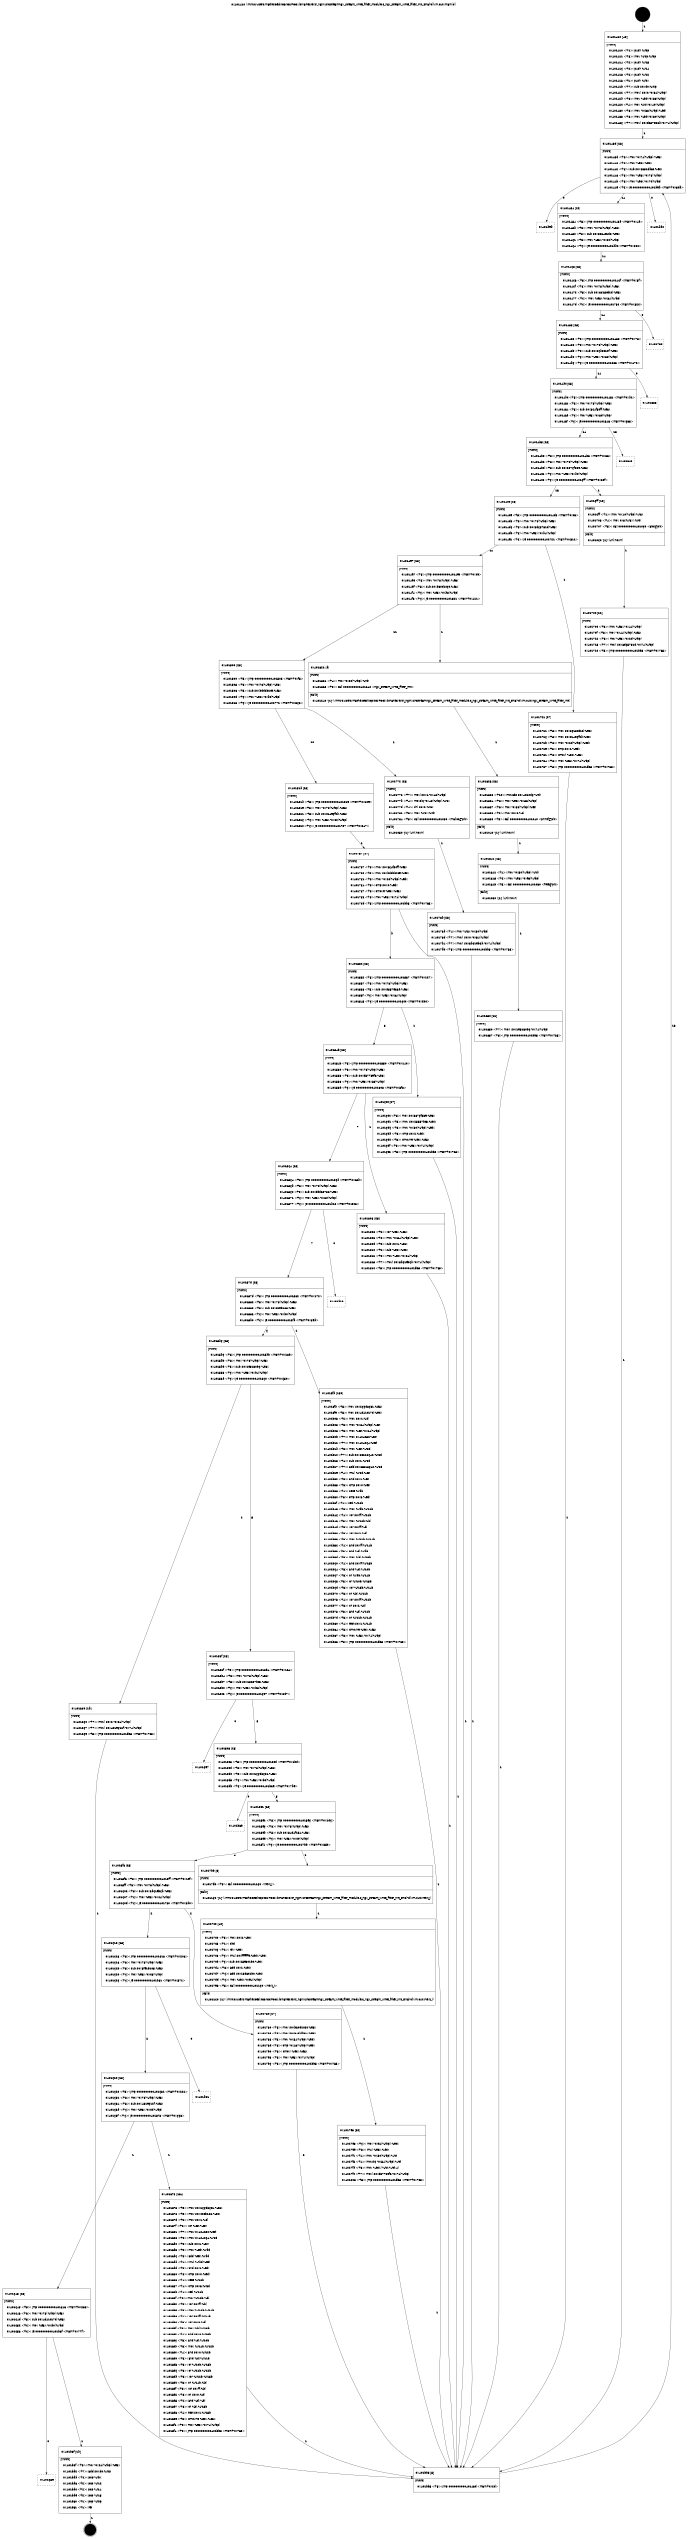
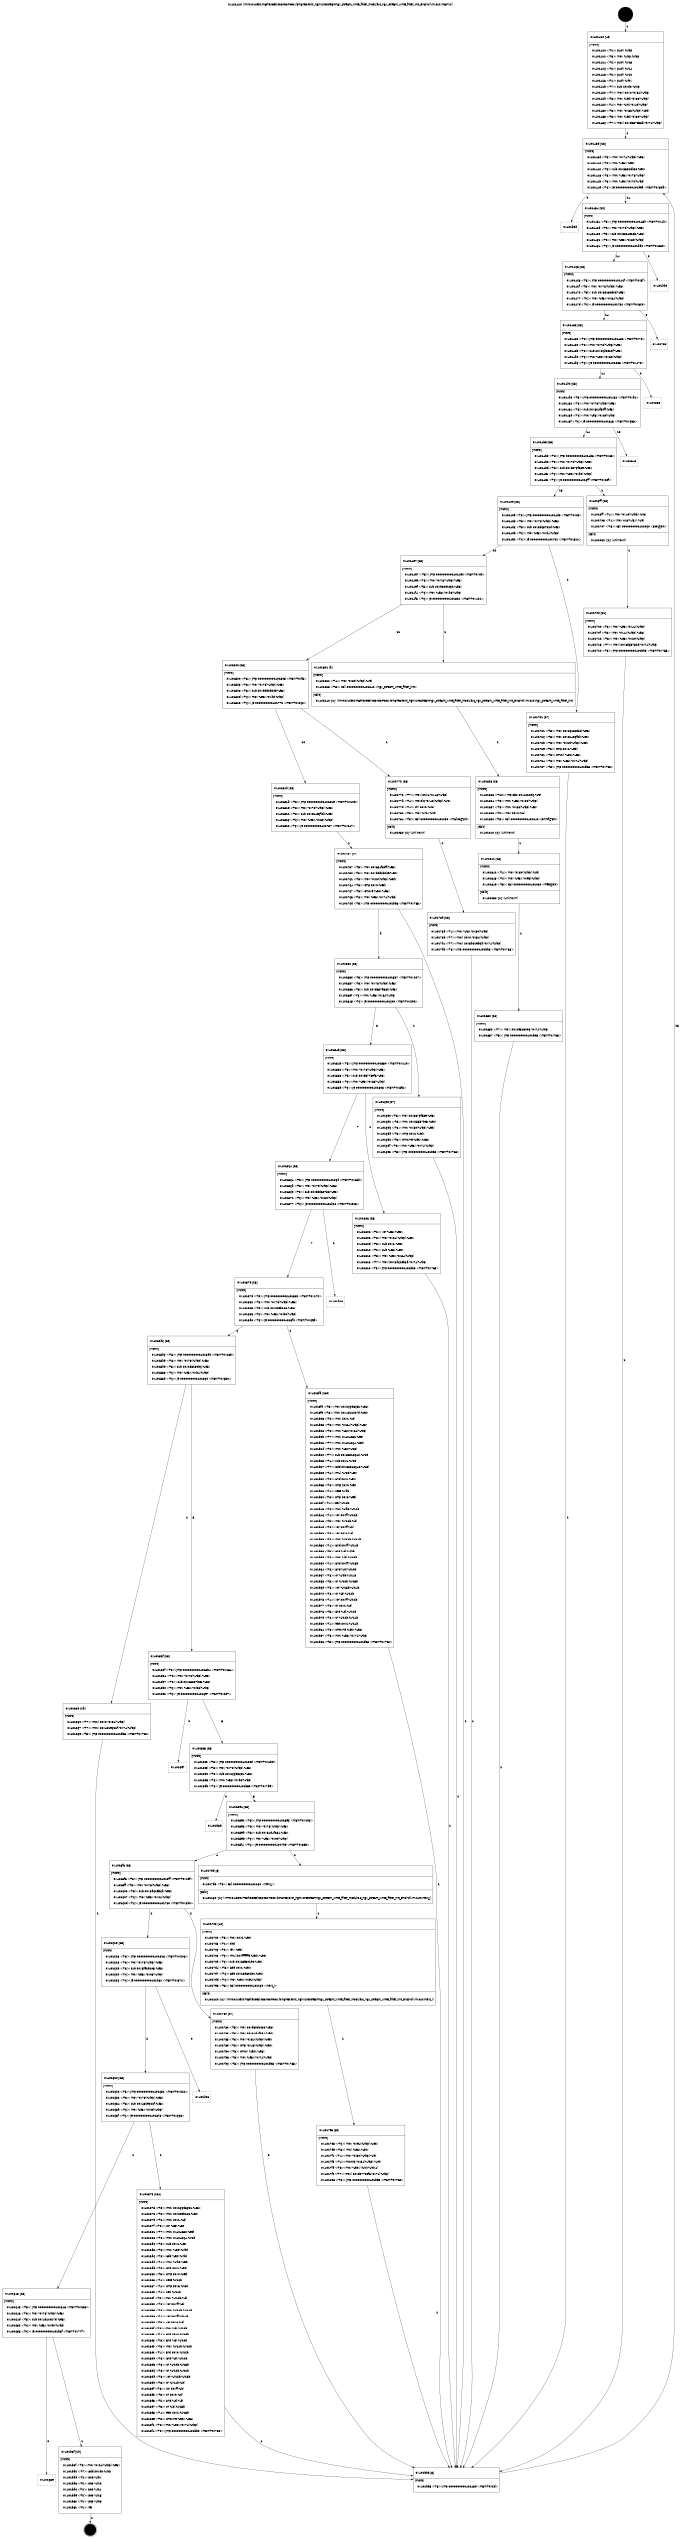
(652, 207) -> (651, 265)
